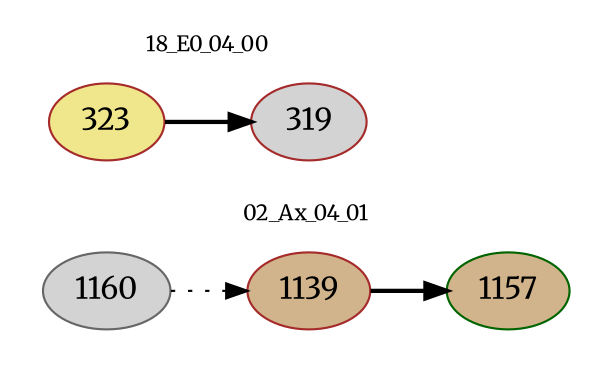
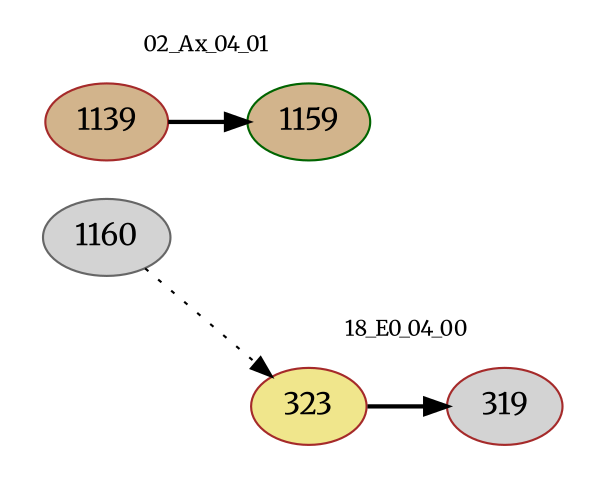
(198, 291) -> (200, 315)
(508, 291) -> (309, 122)
